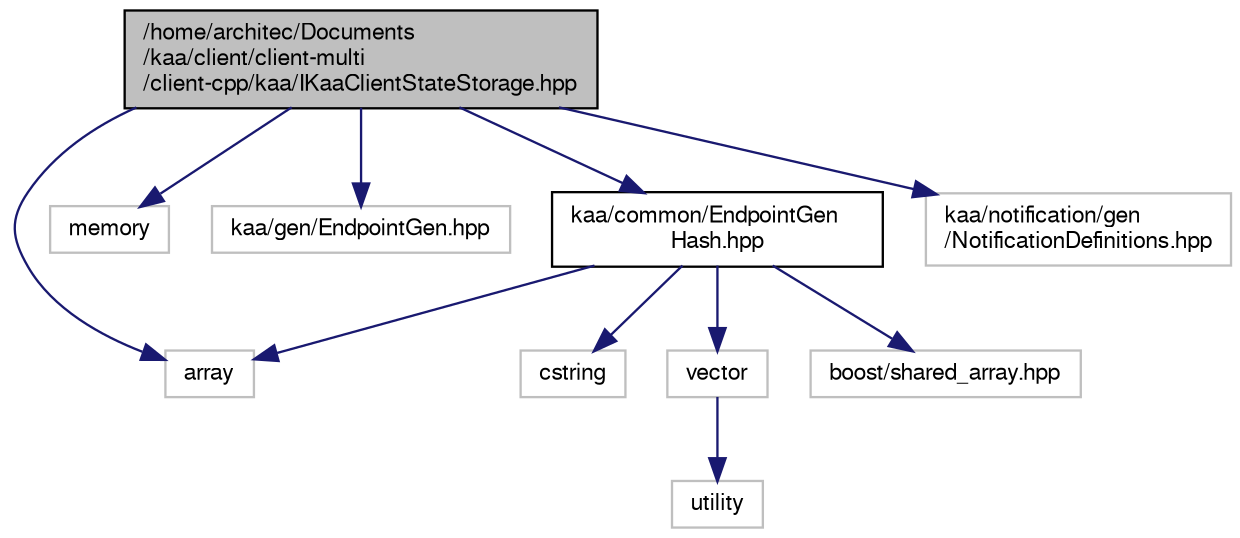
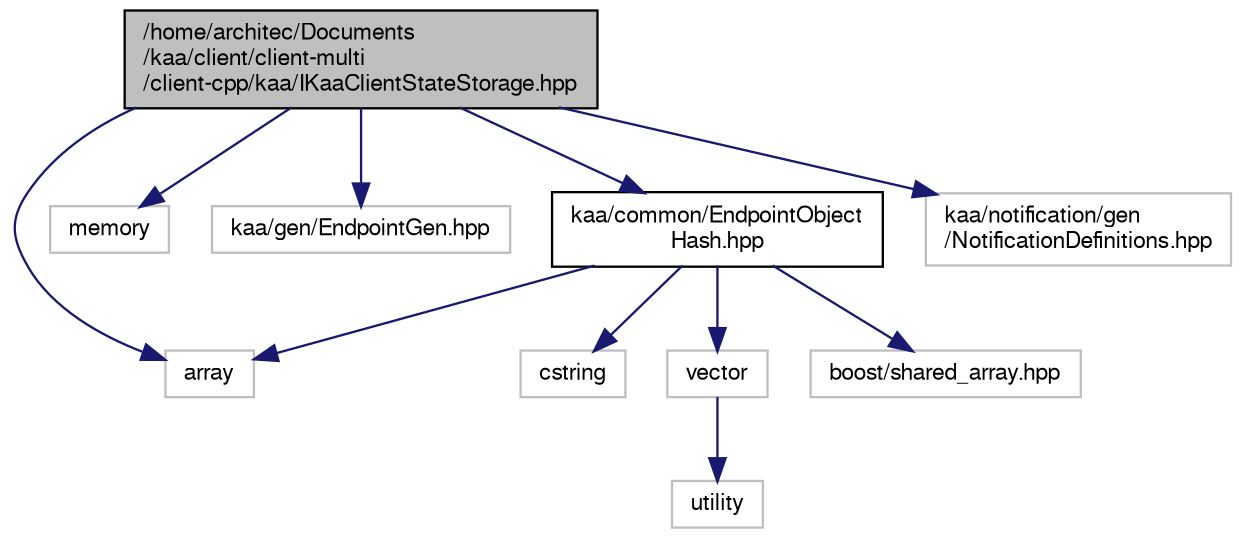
(717, 229) -> (717, 229)
